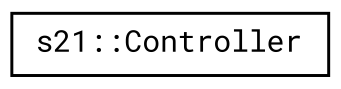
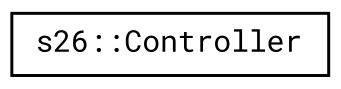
(170, 44) -> (170, 44)
